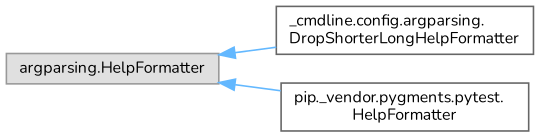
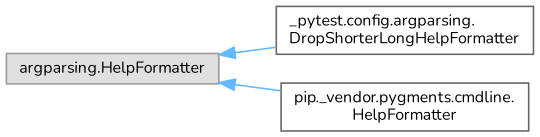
(405, 30) -> (405, 30)
(405, 107) -> (405, 107)
